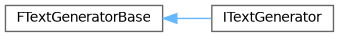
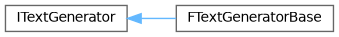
(194, 18) -> (159, 18)
